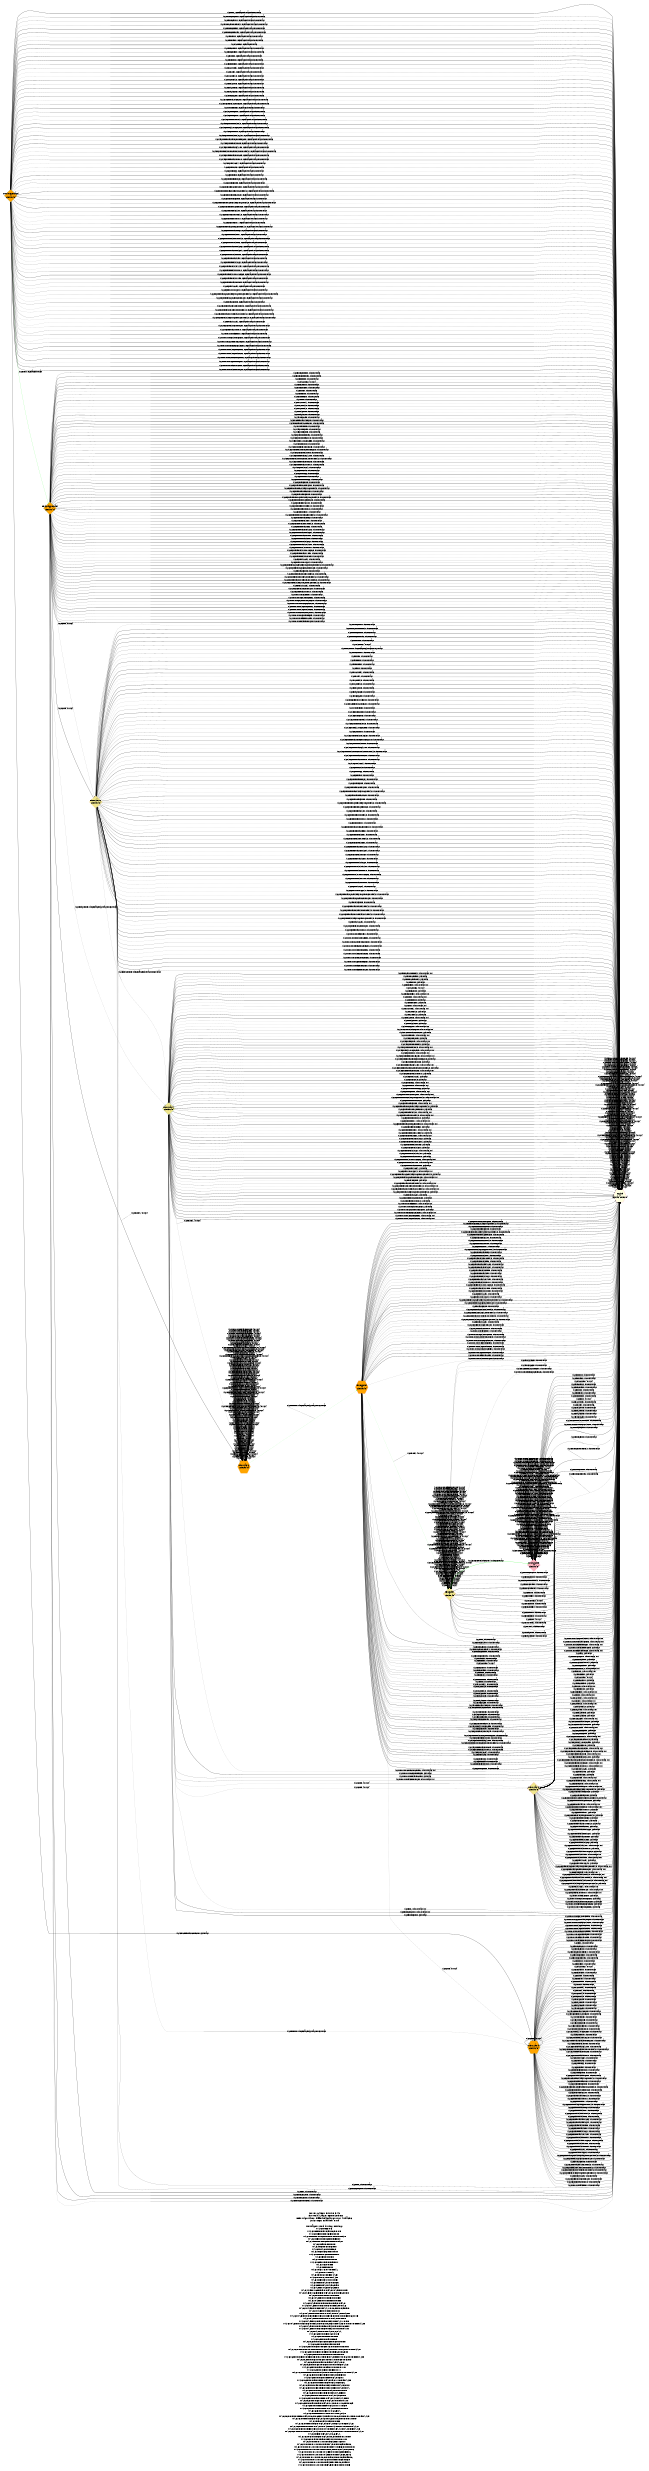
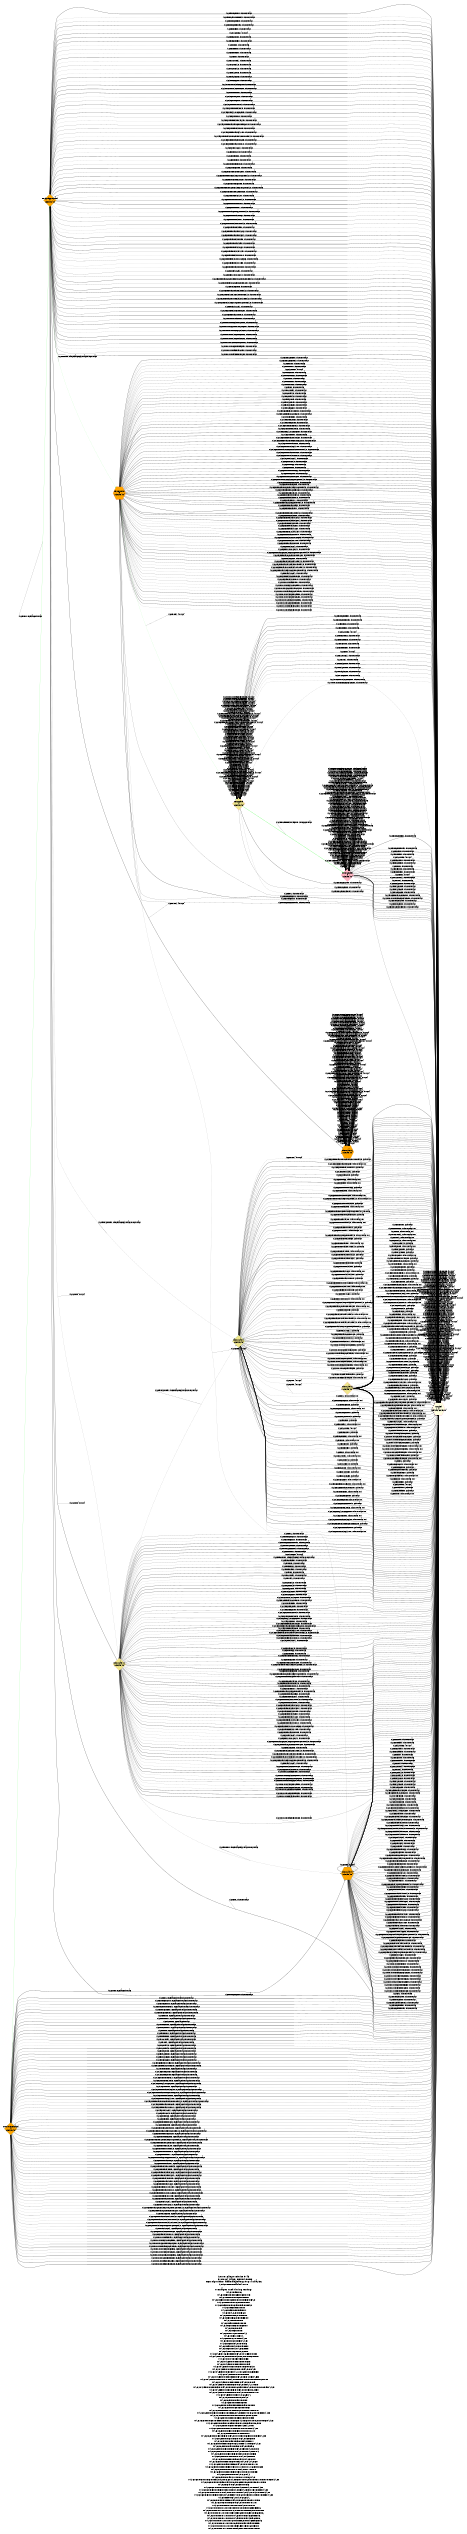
(303, 1427) -> (59, 360)
(192, 1933) -> (119, 1991)
